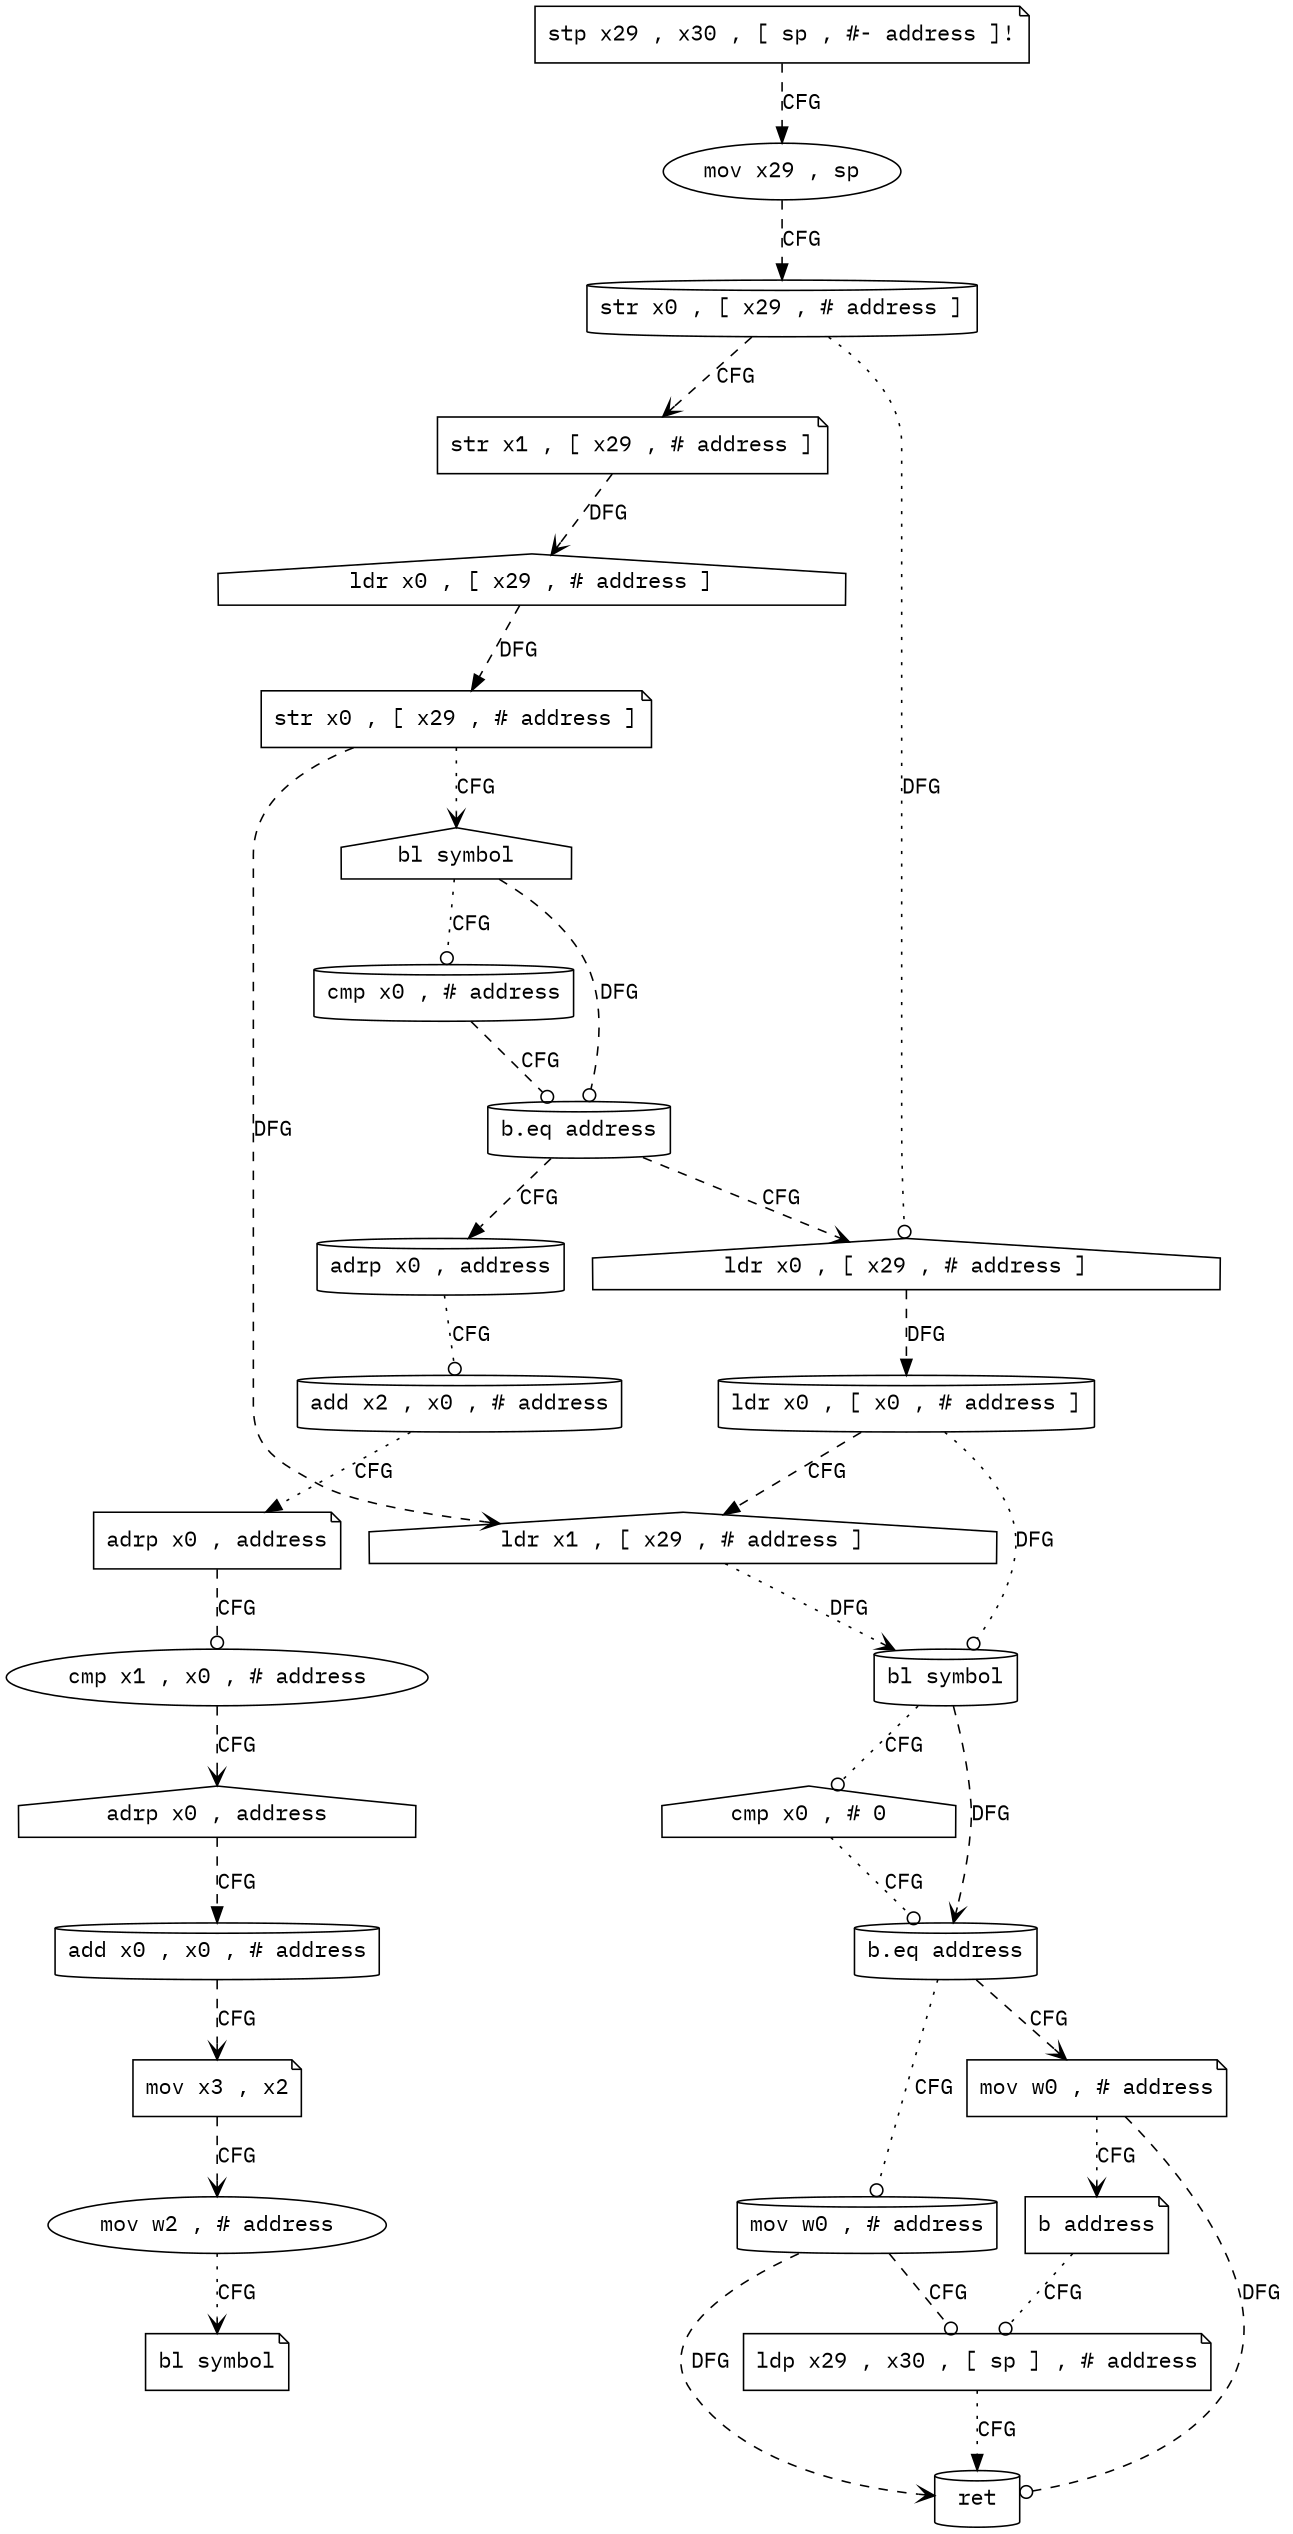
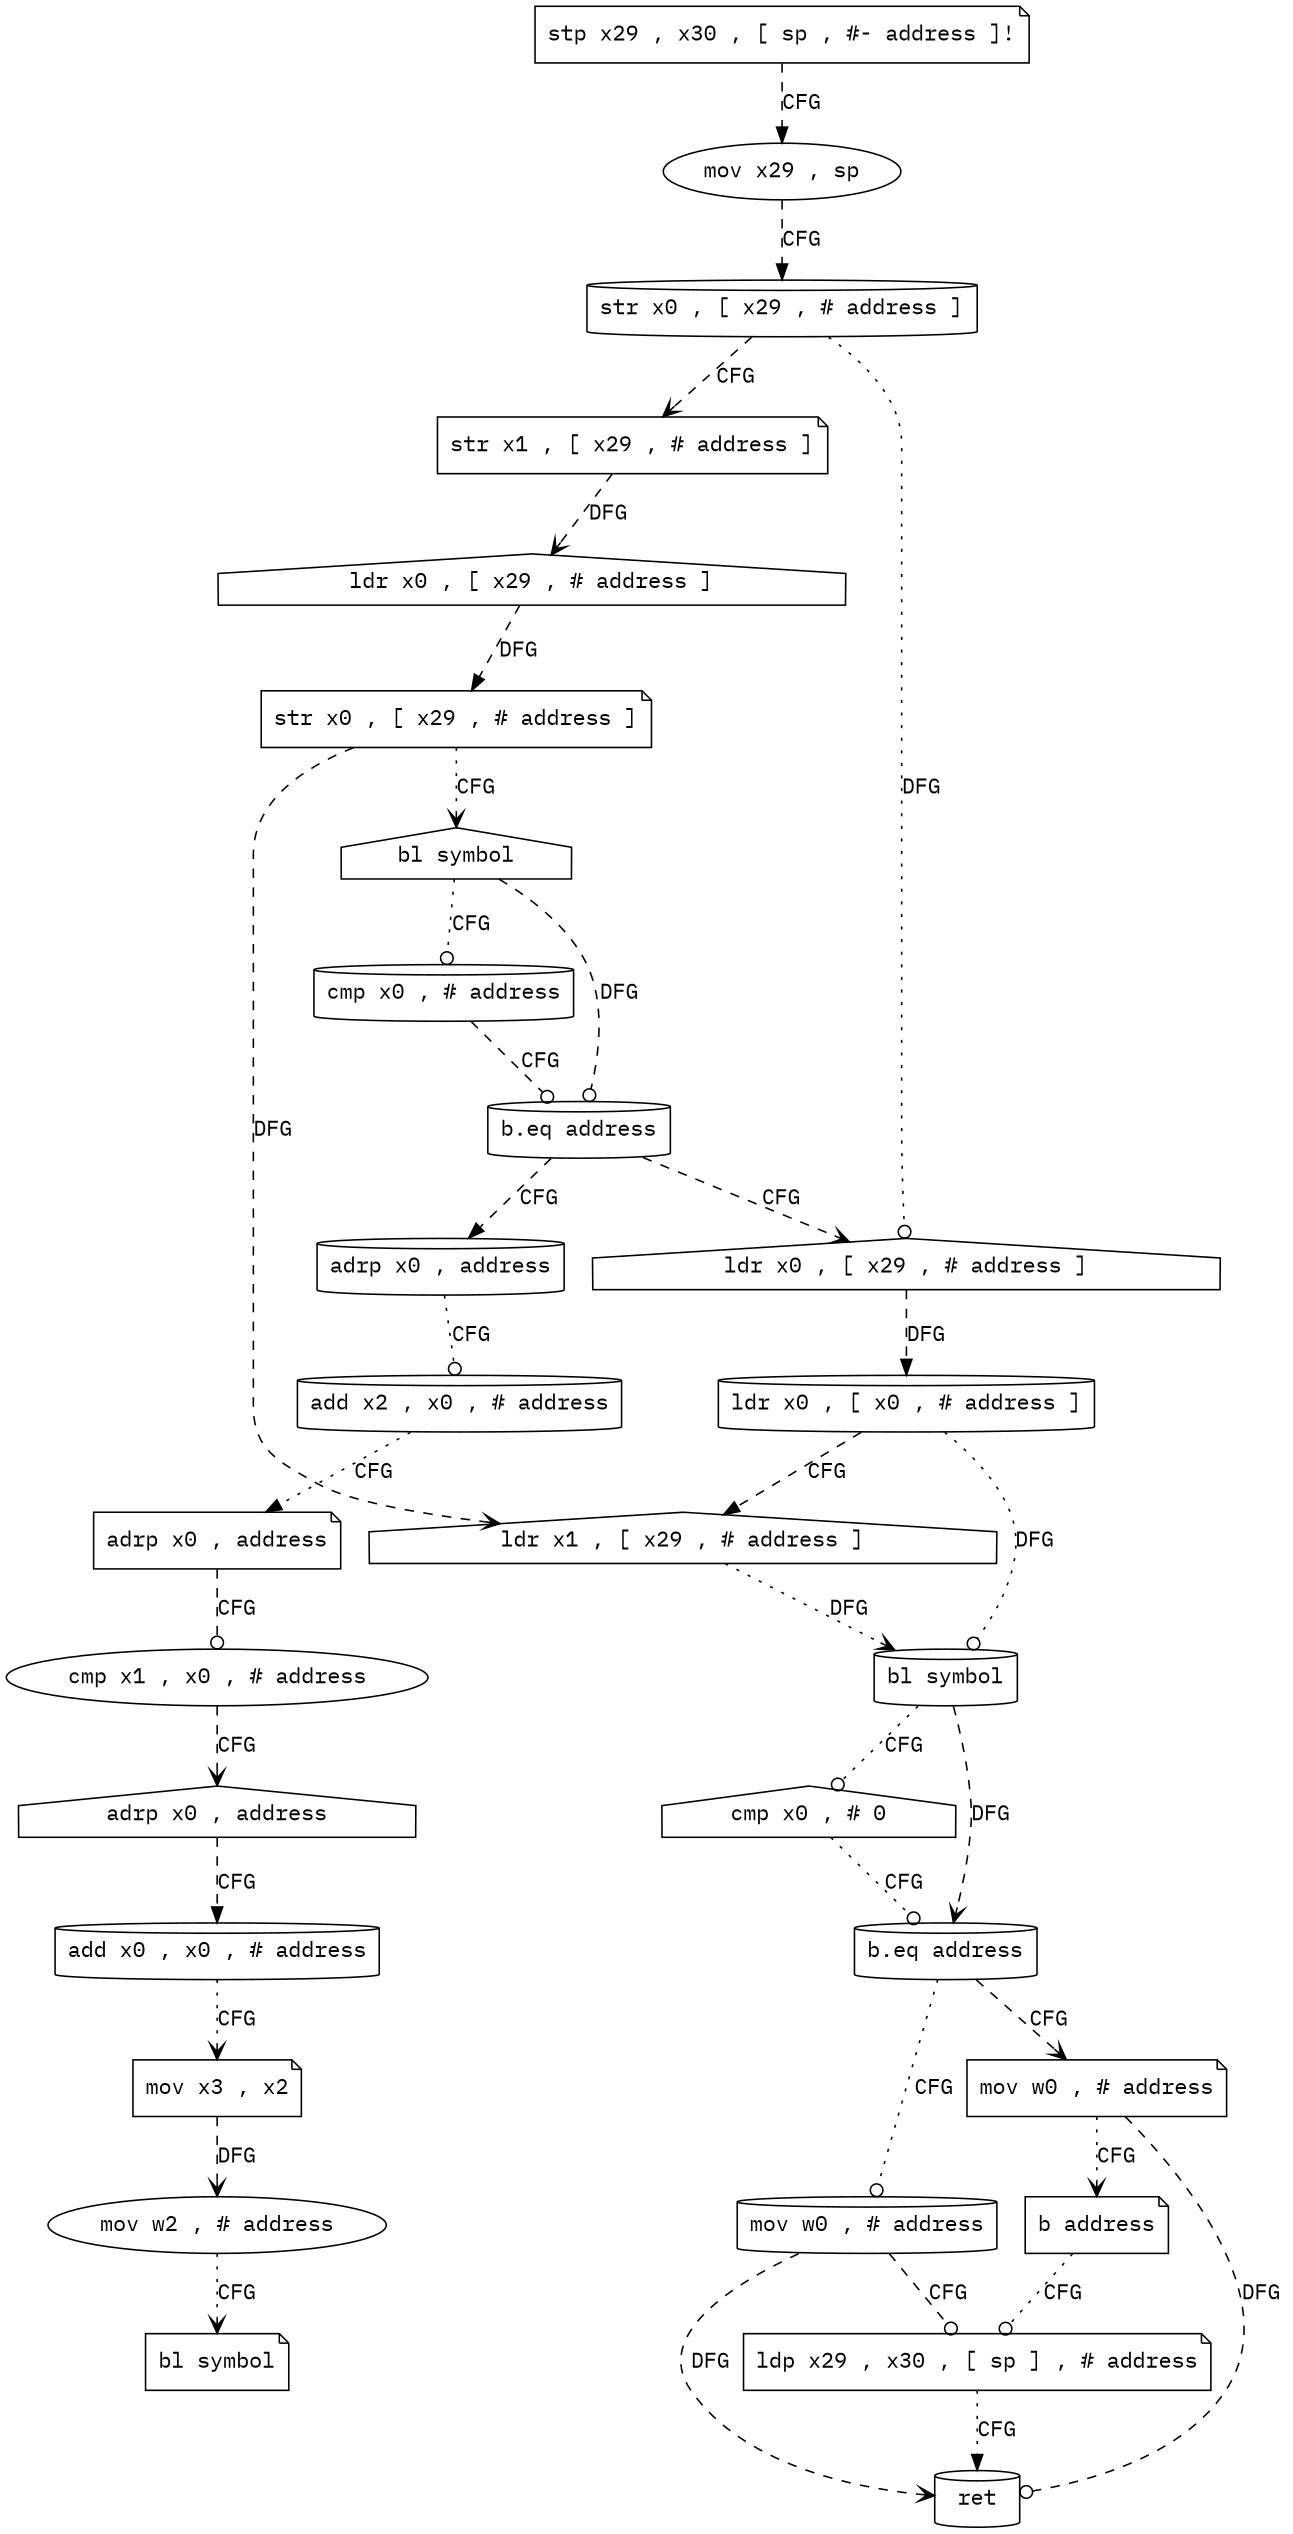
(217, 2012) -> (217, 2012)
(237, 2157) -> (237, 2157)
